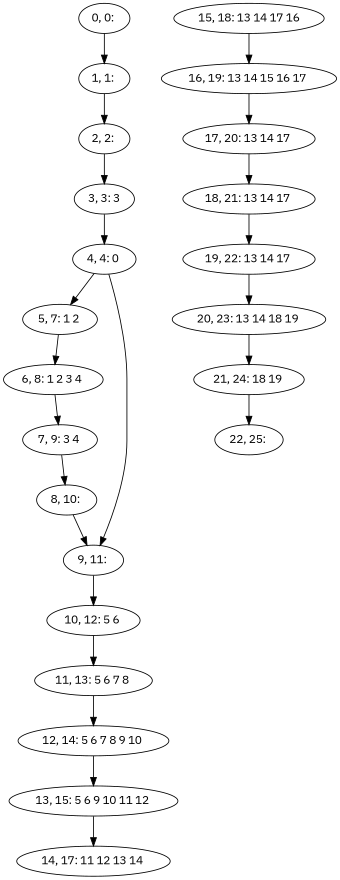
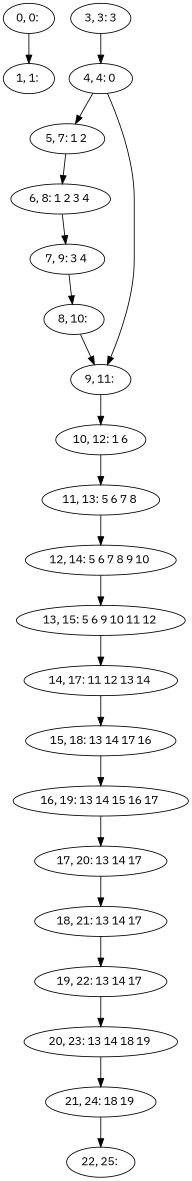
(104, 139) -> none
(93, 620) -> (101, 440)
none -> (101, 707)
